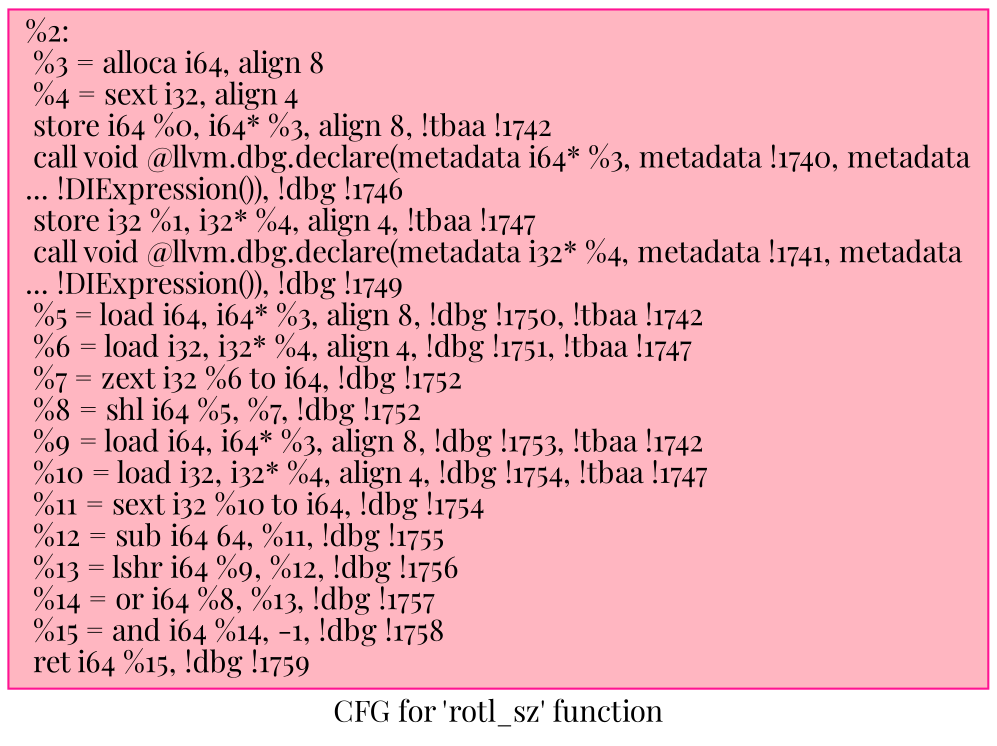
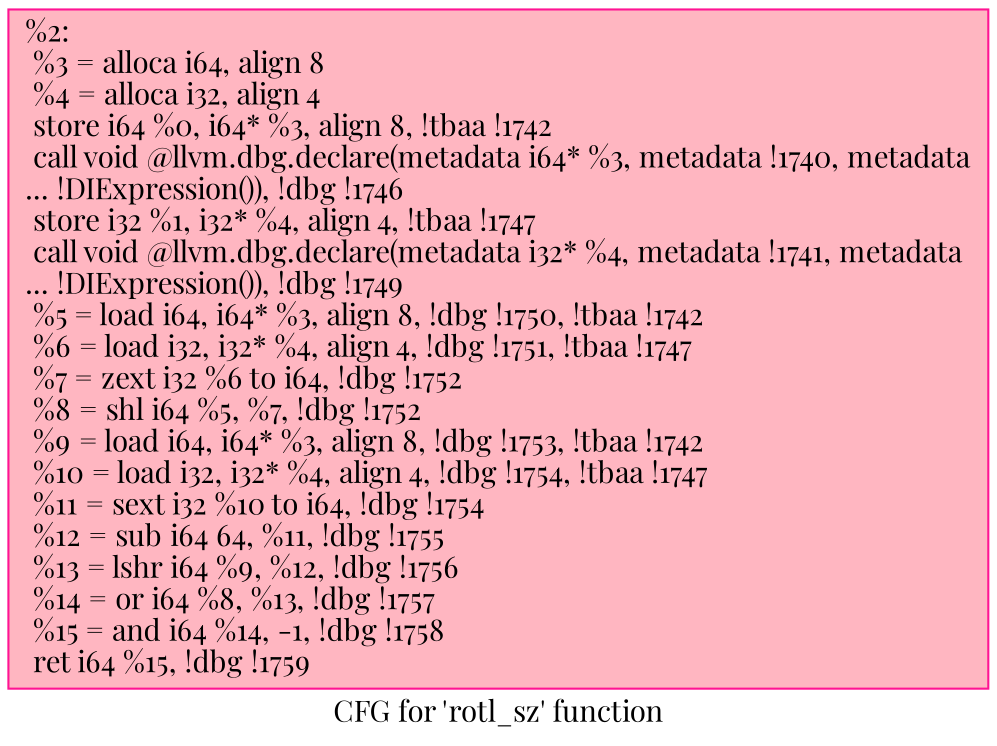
(162, 96) -> (173, 96)
